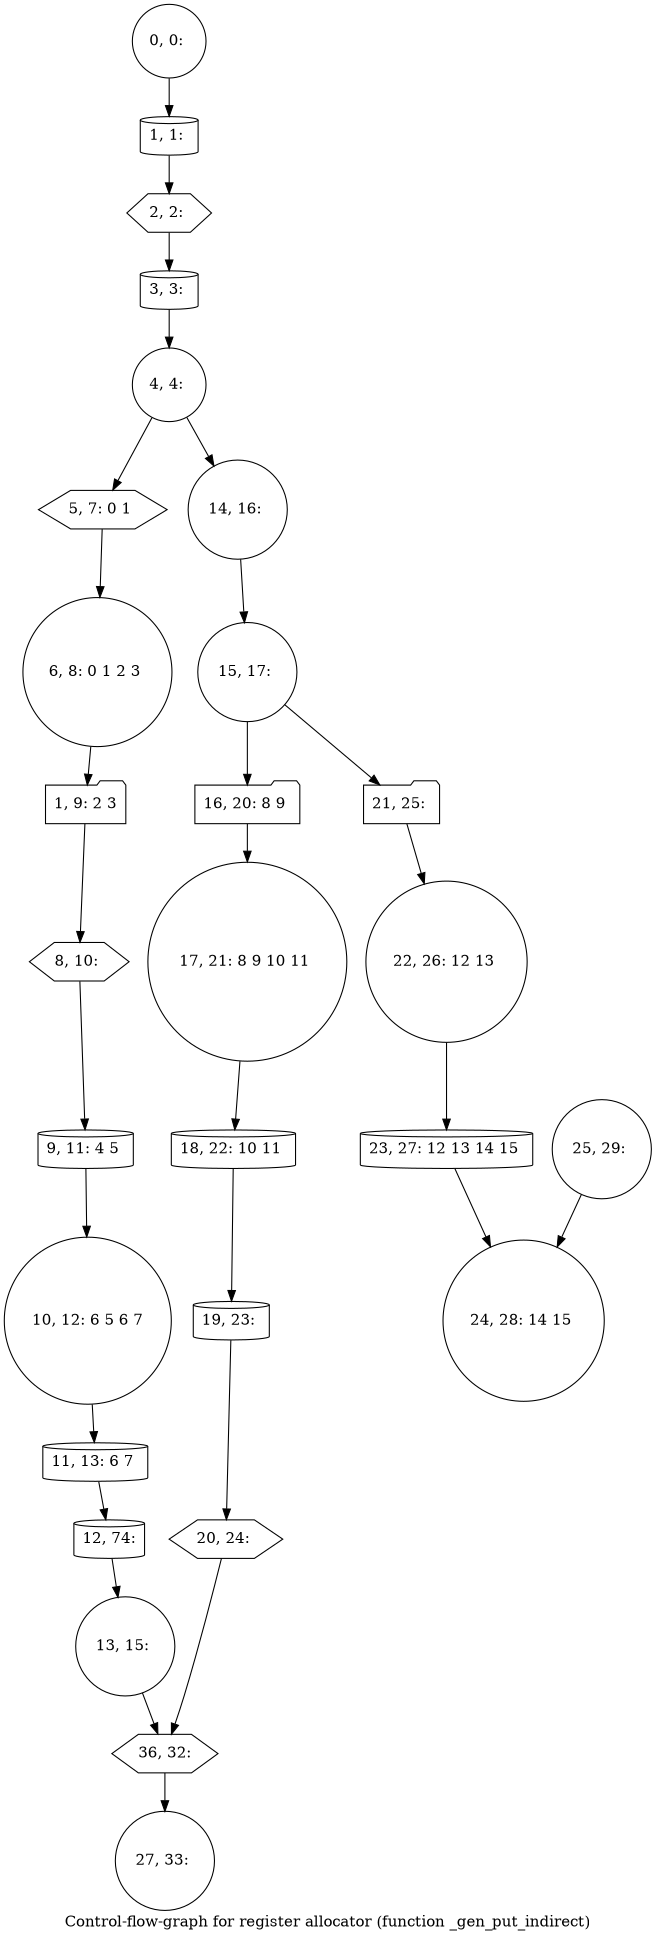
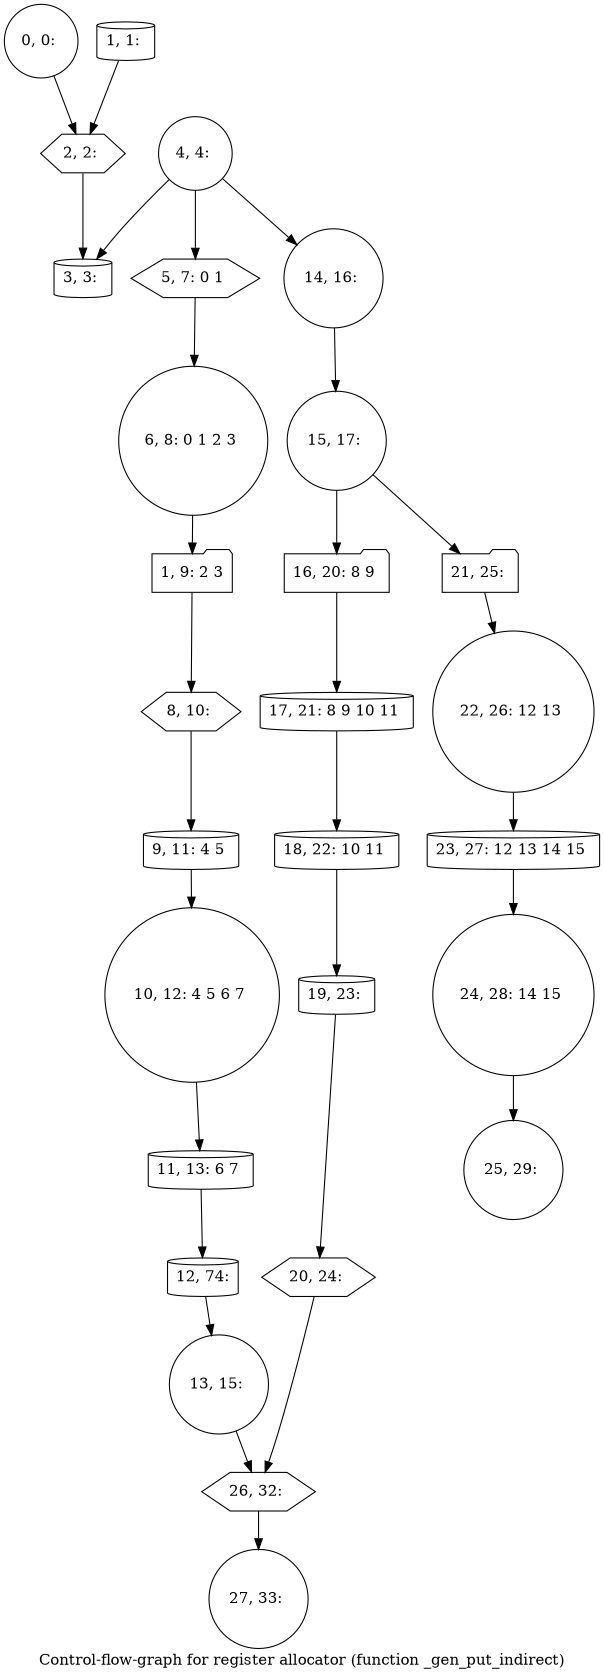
(169, 92) -> (63, 100)
(169, 323) -> (135, 214)
(247, 962) -> (337, 712)
(572, 1216) -> (513, 1093)
(88, 1321) -> (192, 995)
(165, 1754) -> (259, 1492)
